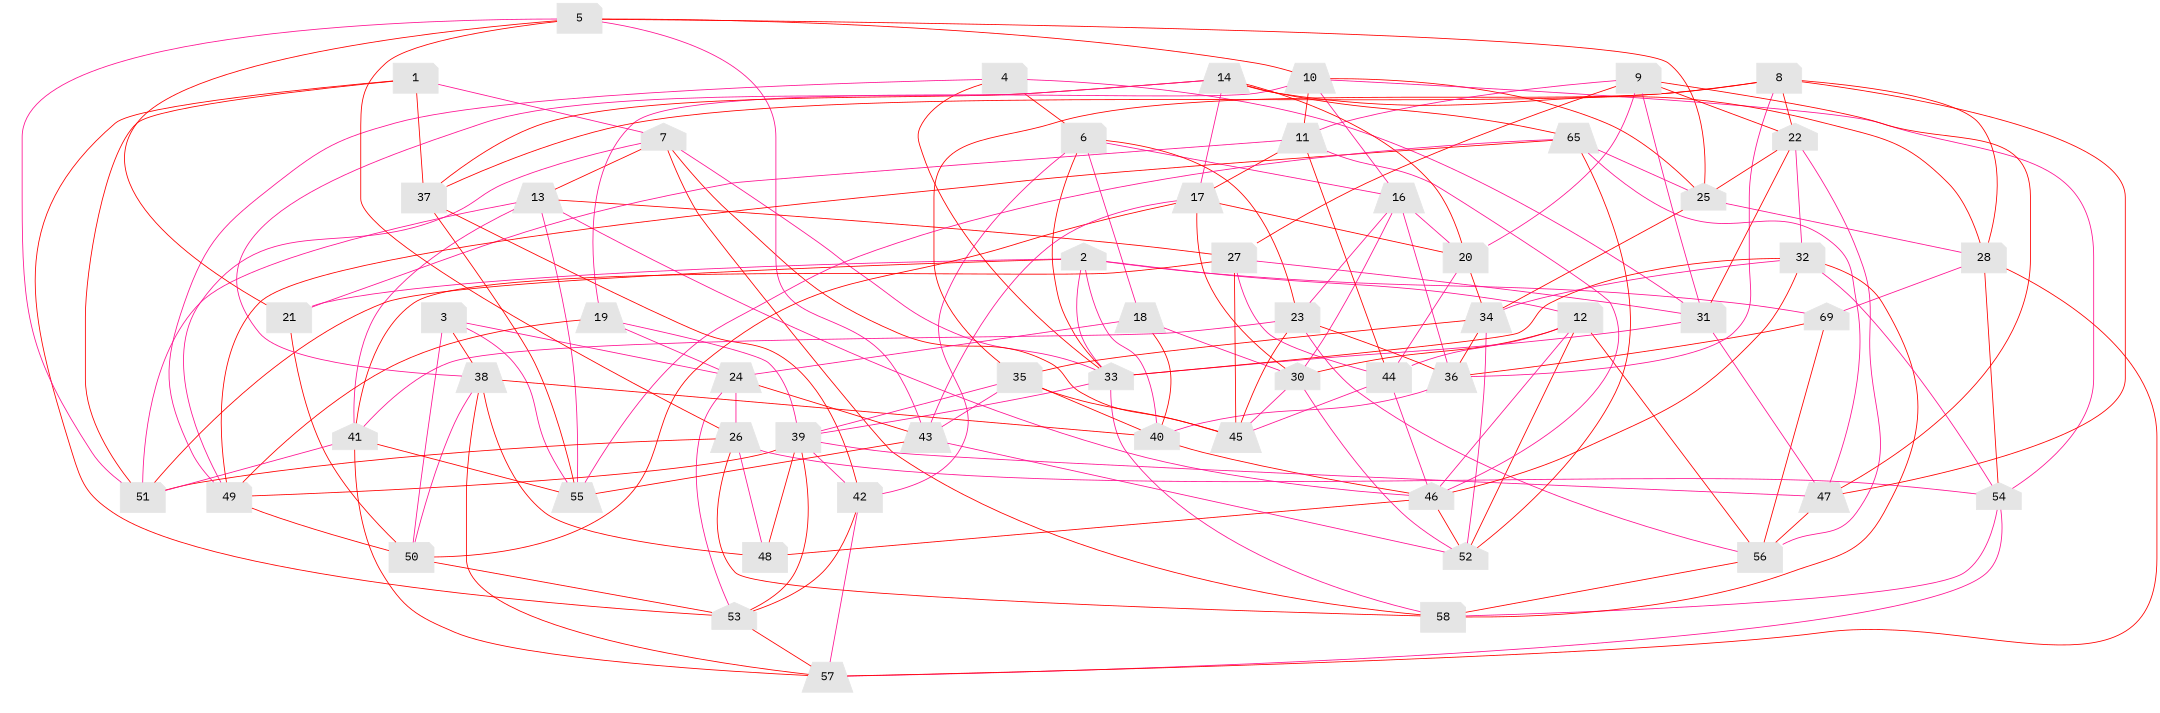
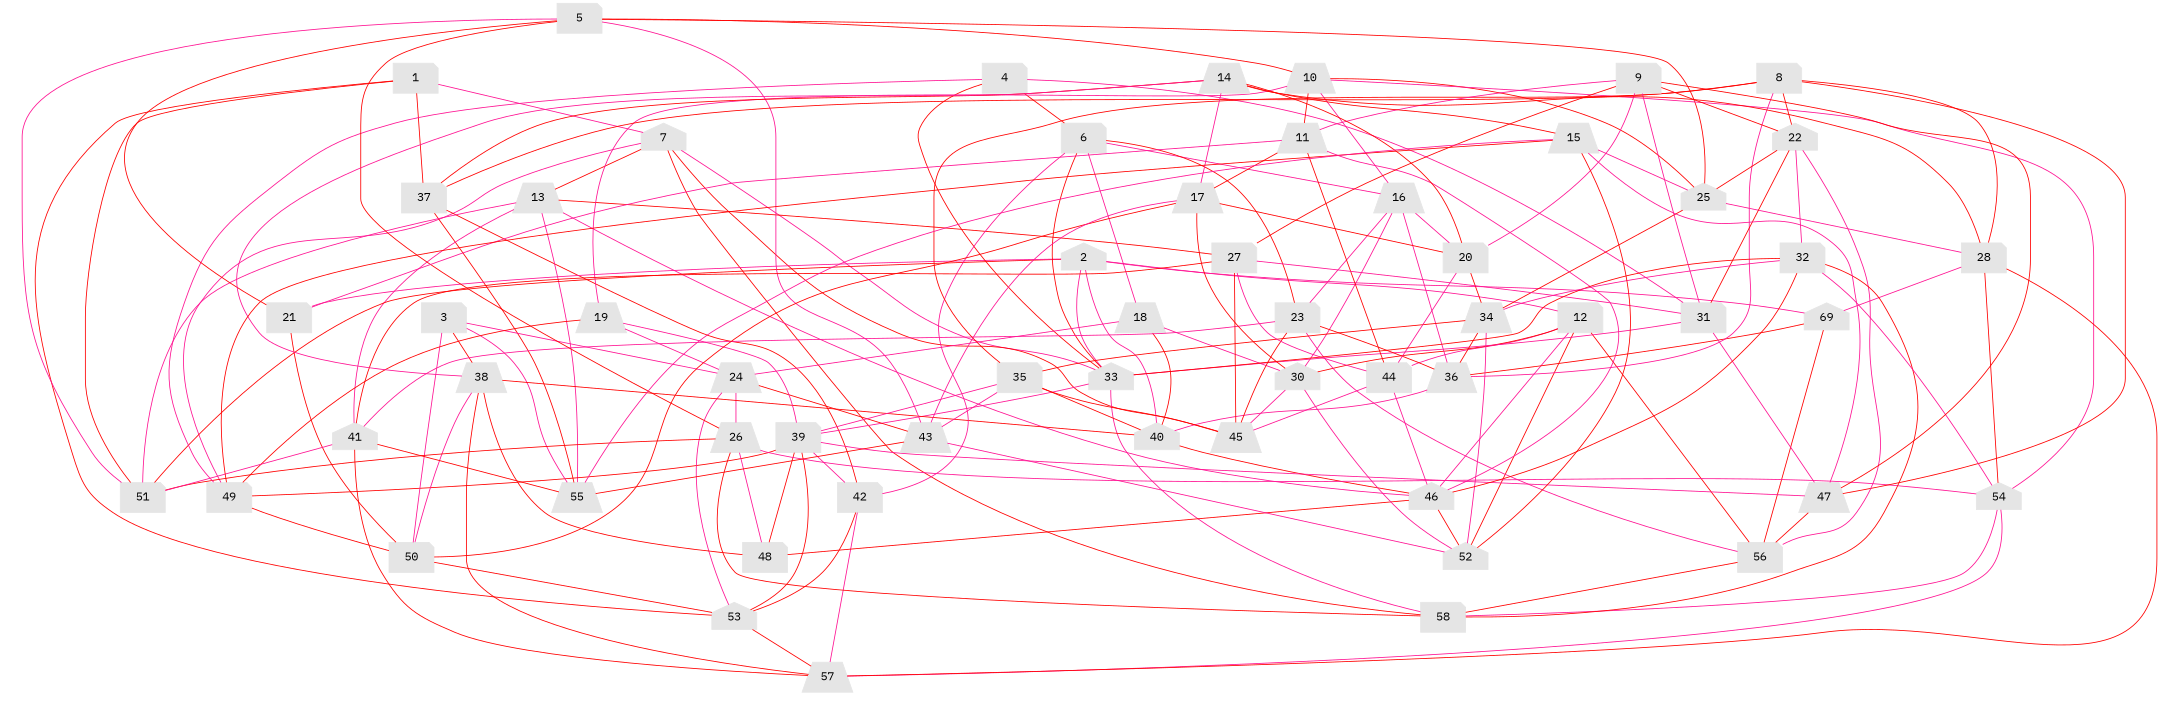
(1574, 138) -> (1574, 138)
